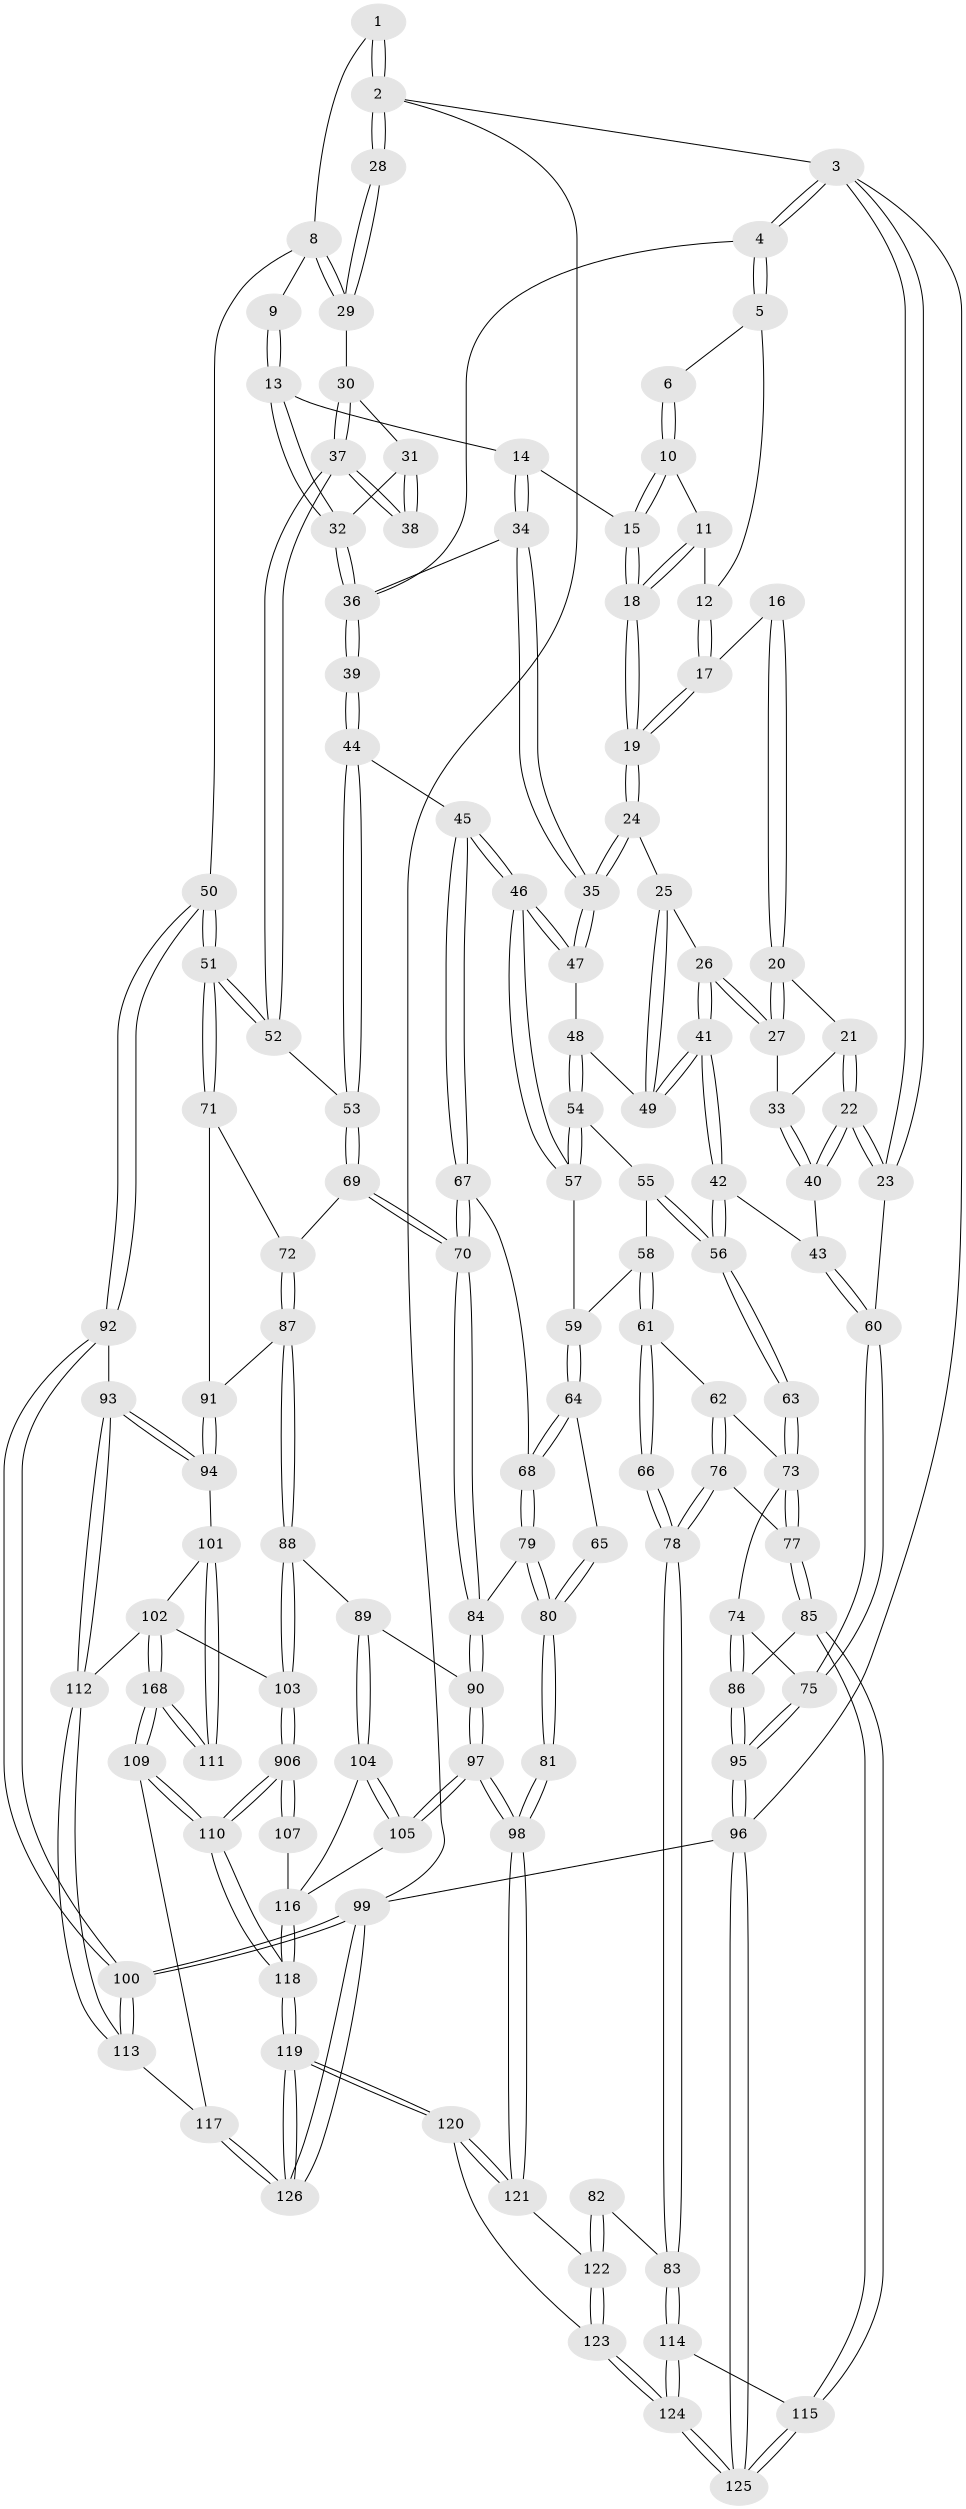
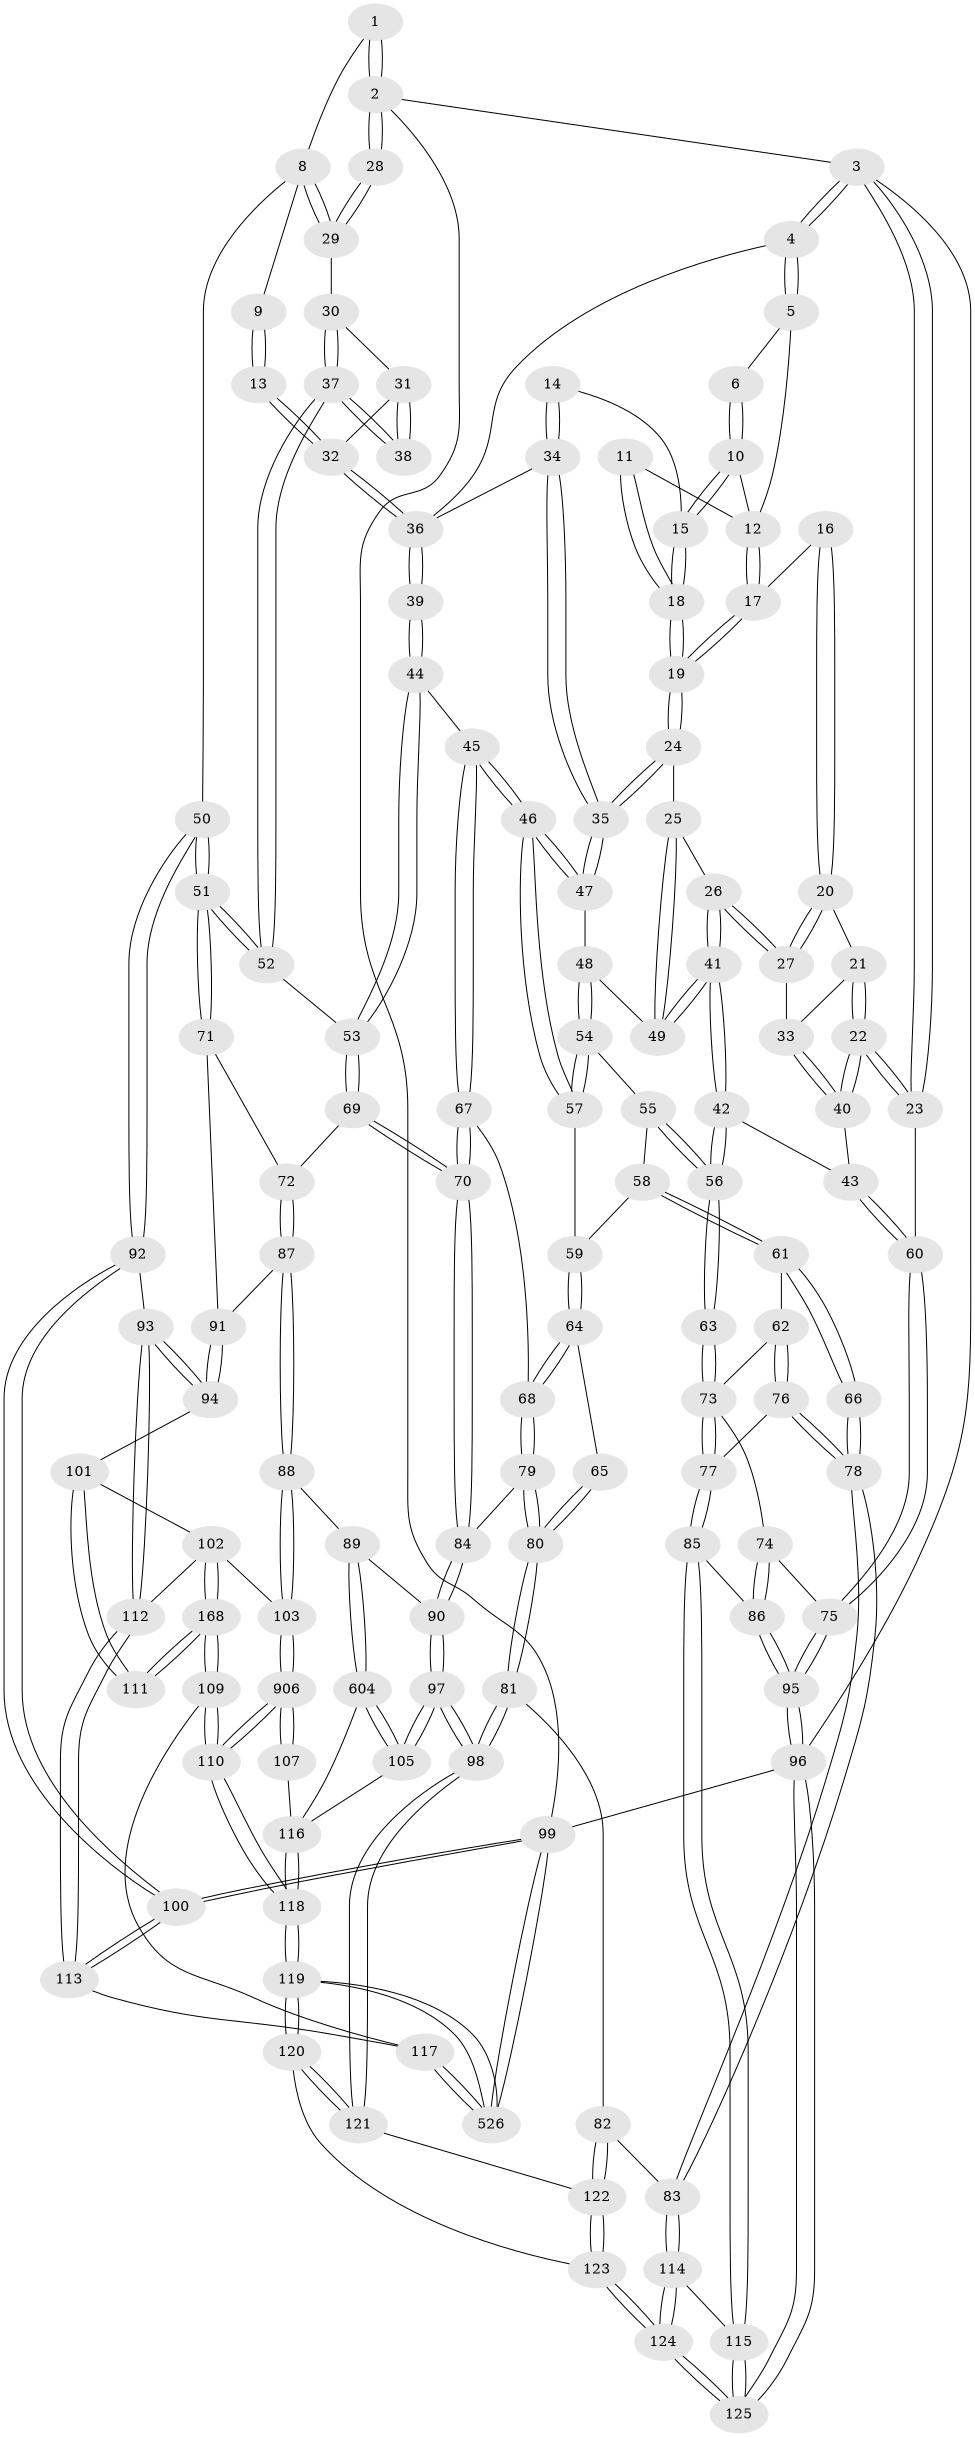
(395, 426) -> none
(687, 493) -> (745, 493)
(364, 1762) -> (362, 1690)
none -> (603, 1893)
(290, 2197) -> (491, 2125)
